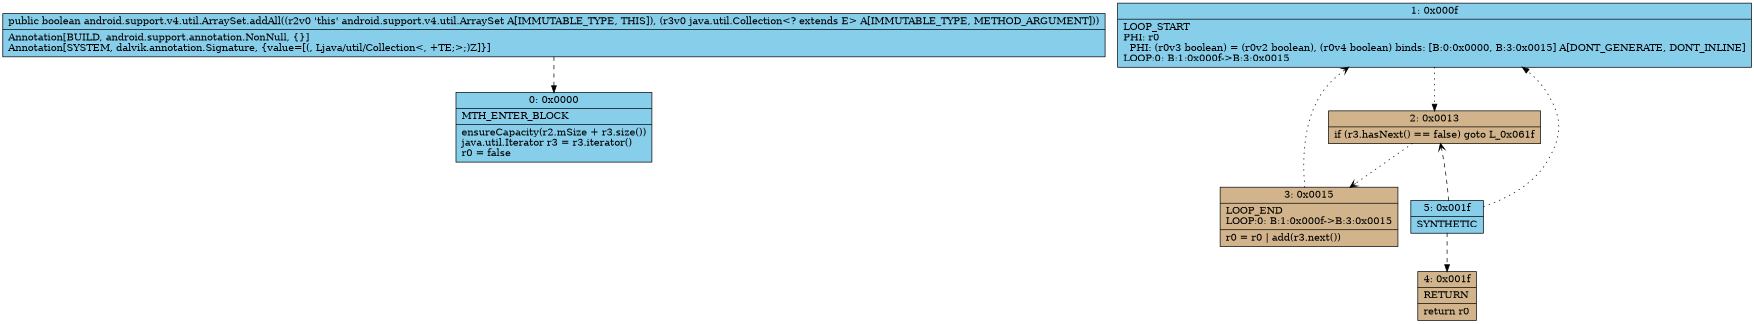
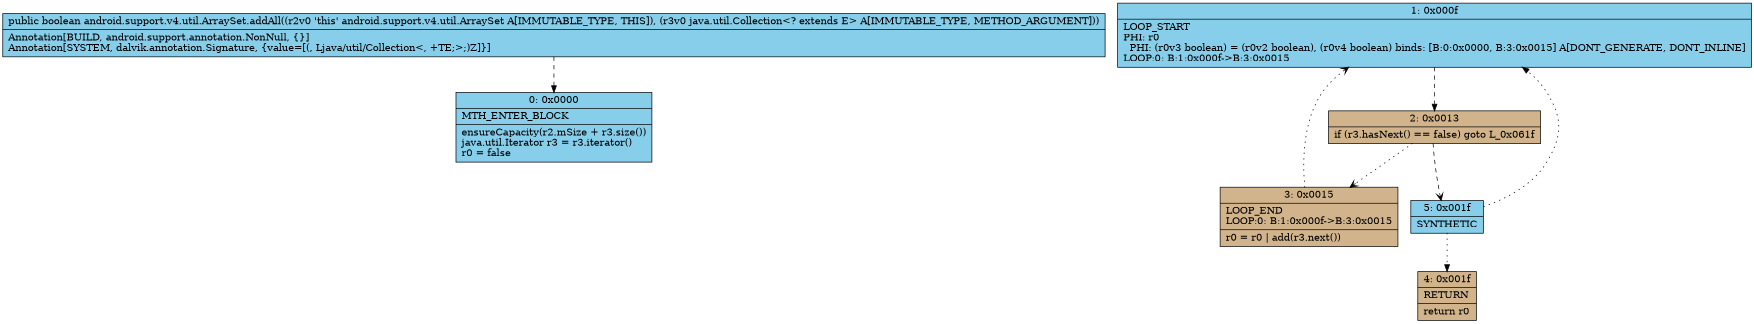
(1435, 85) -> (1435, 85)
(1446, 175) -> (1436, 169)
(1447, 249) -> (1447, 249)
